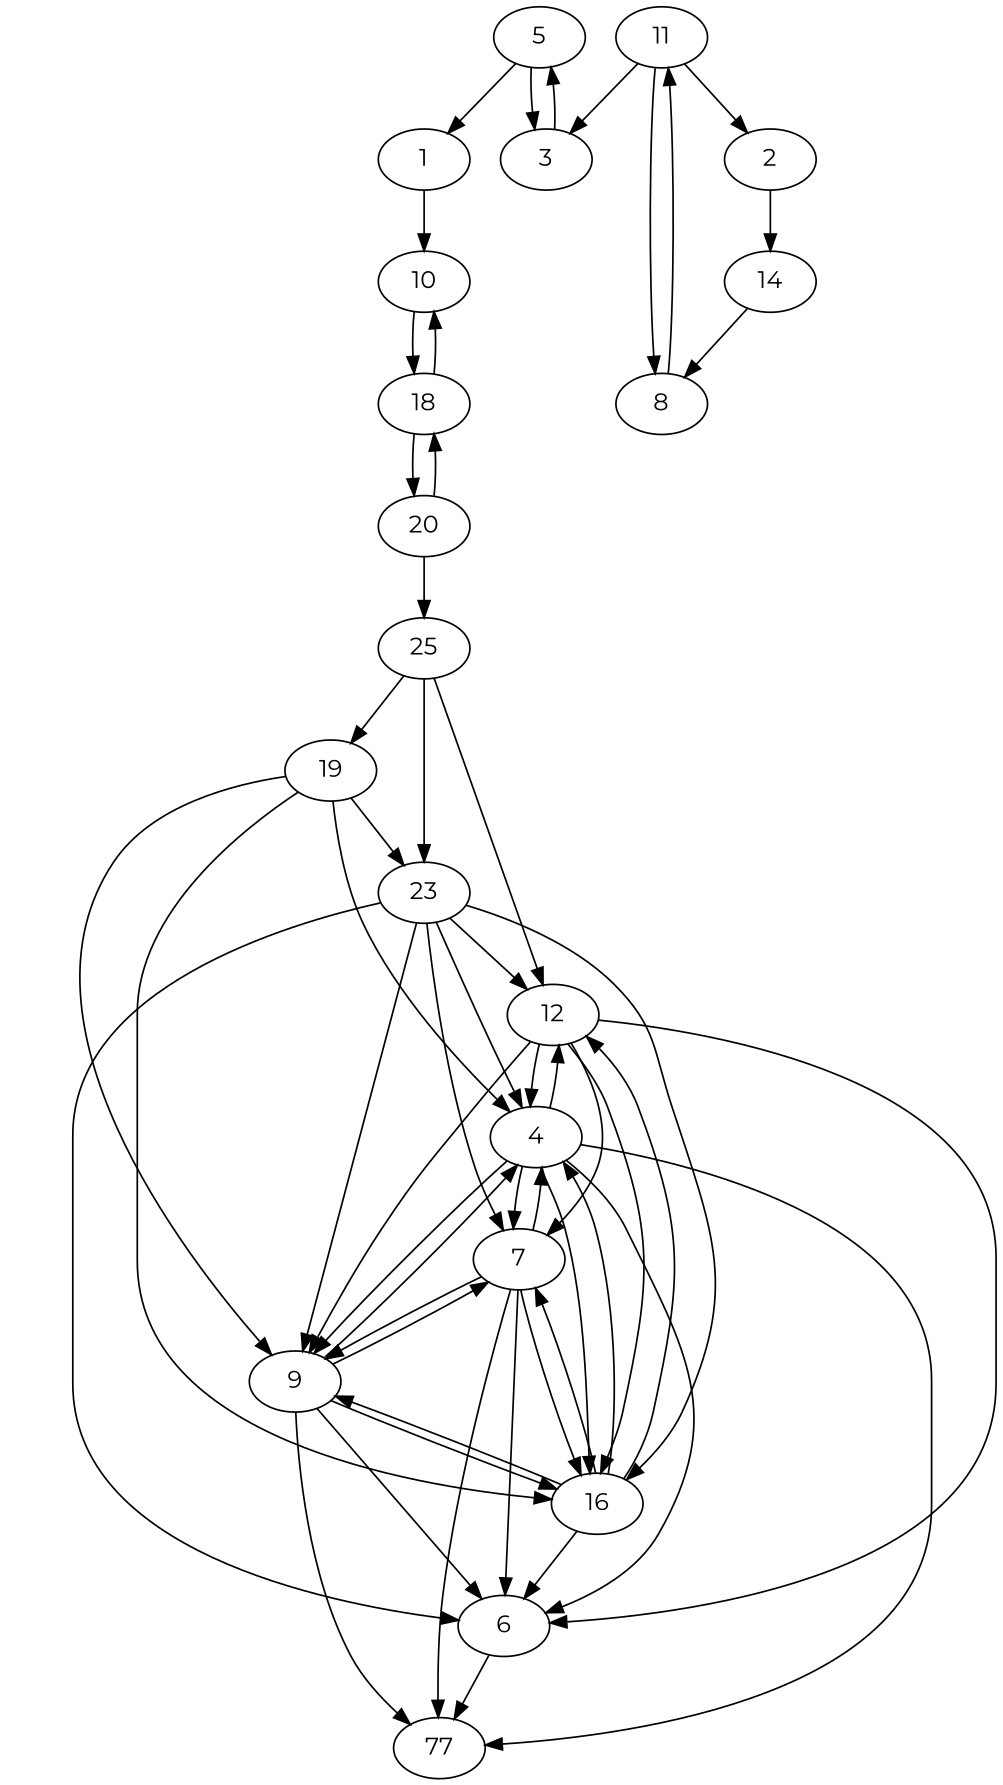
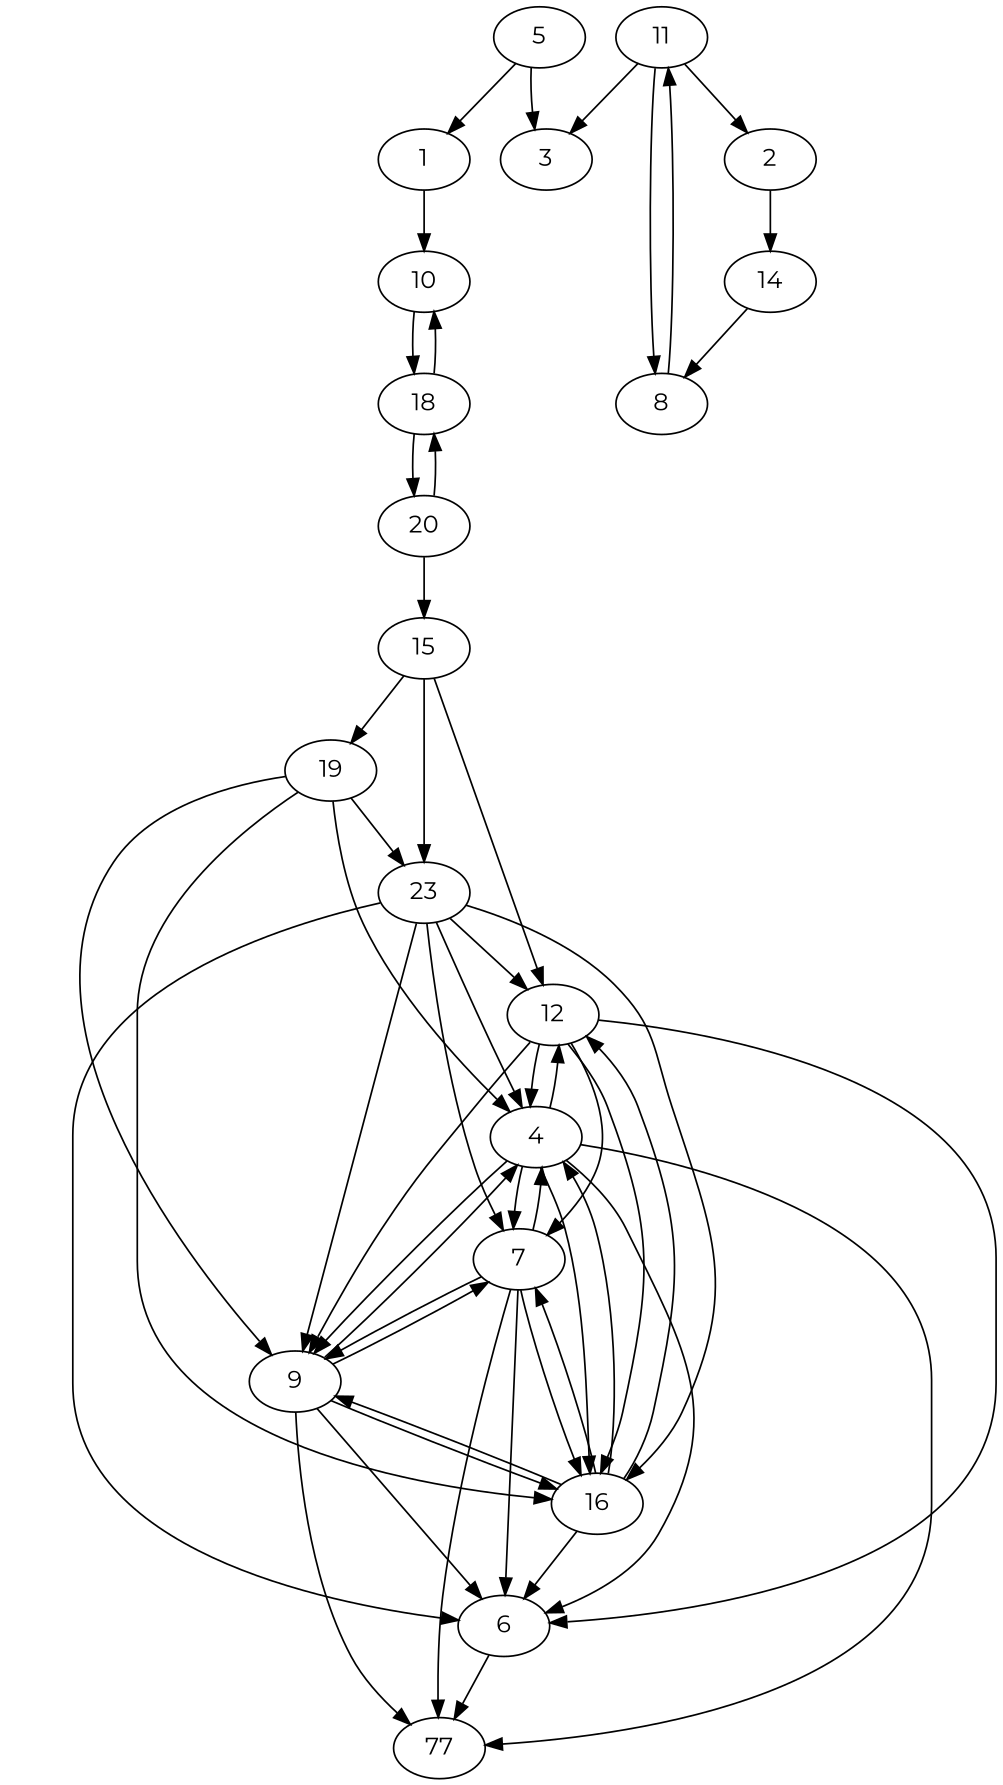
(555, 107) -> none
(424, 648) -> (424, 648)
